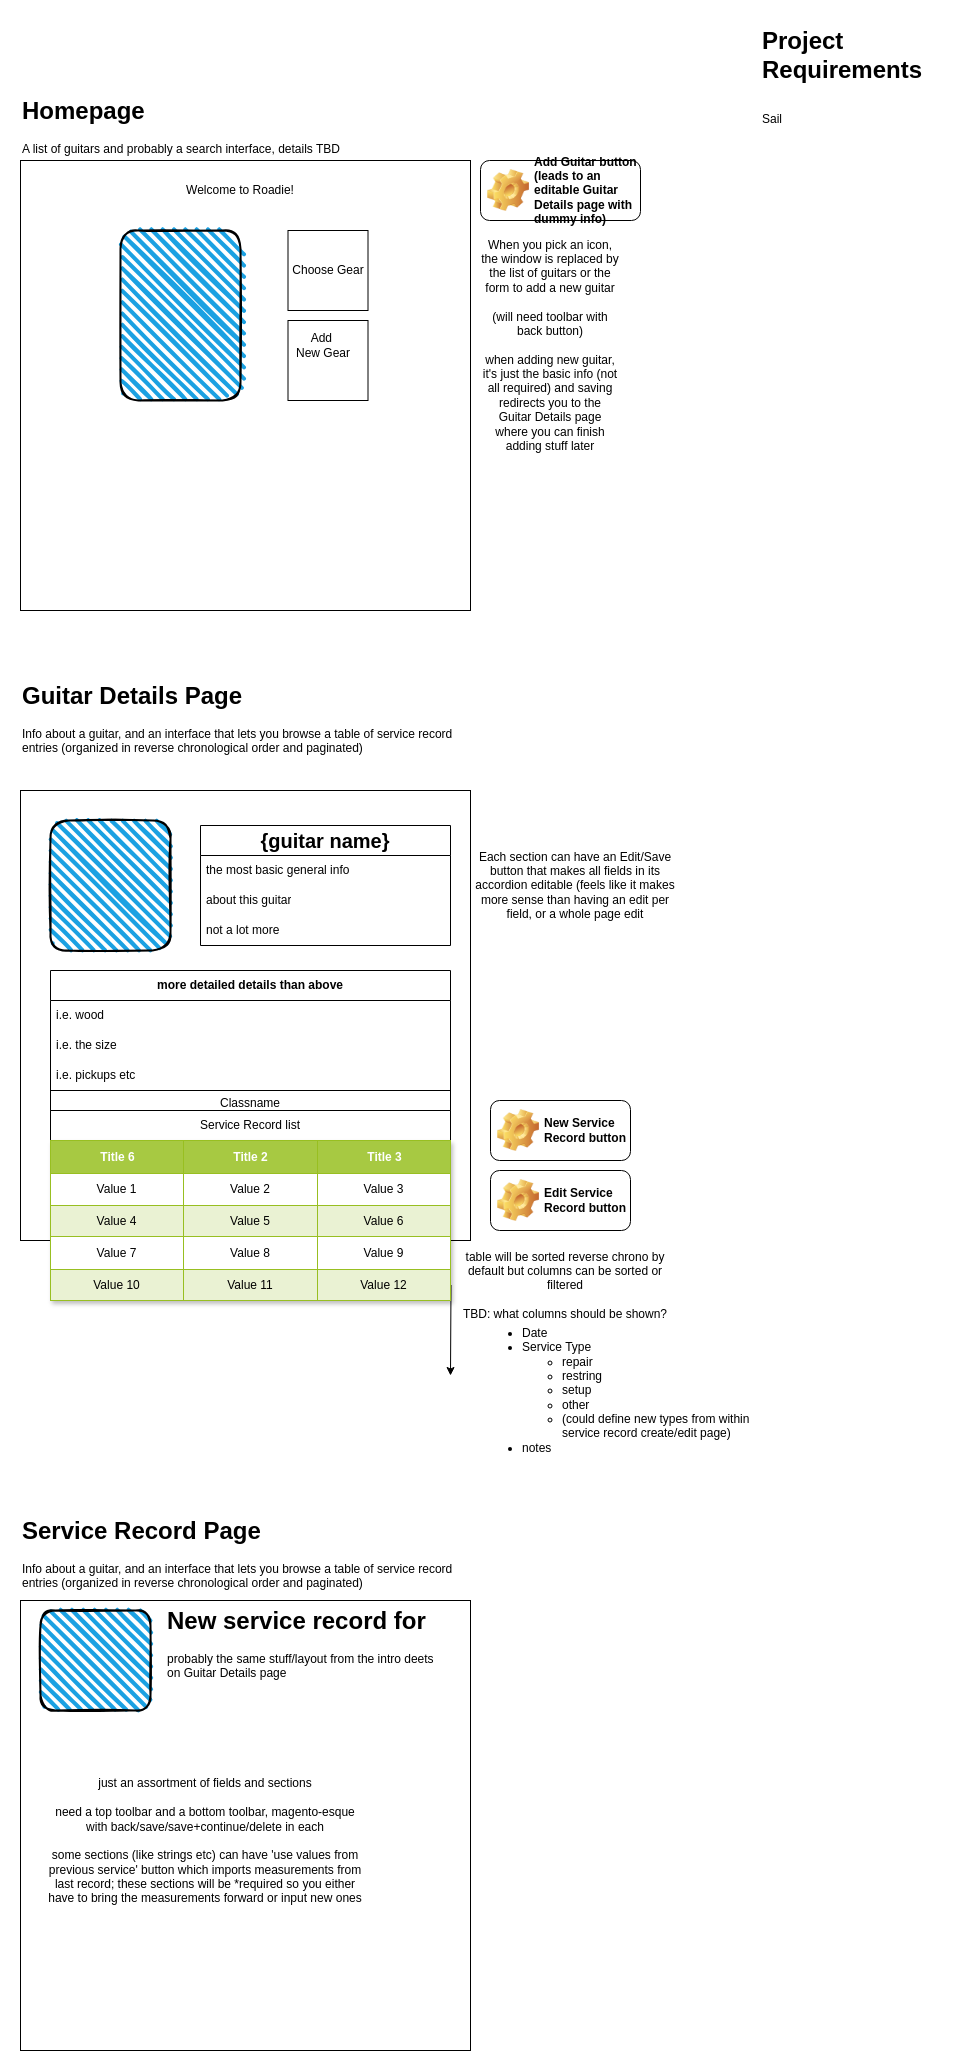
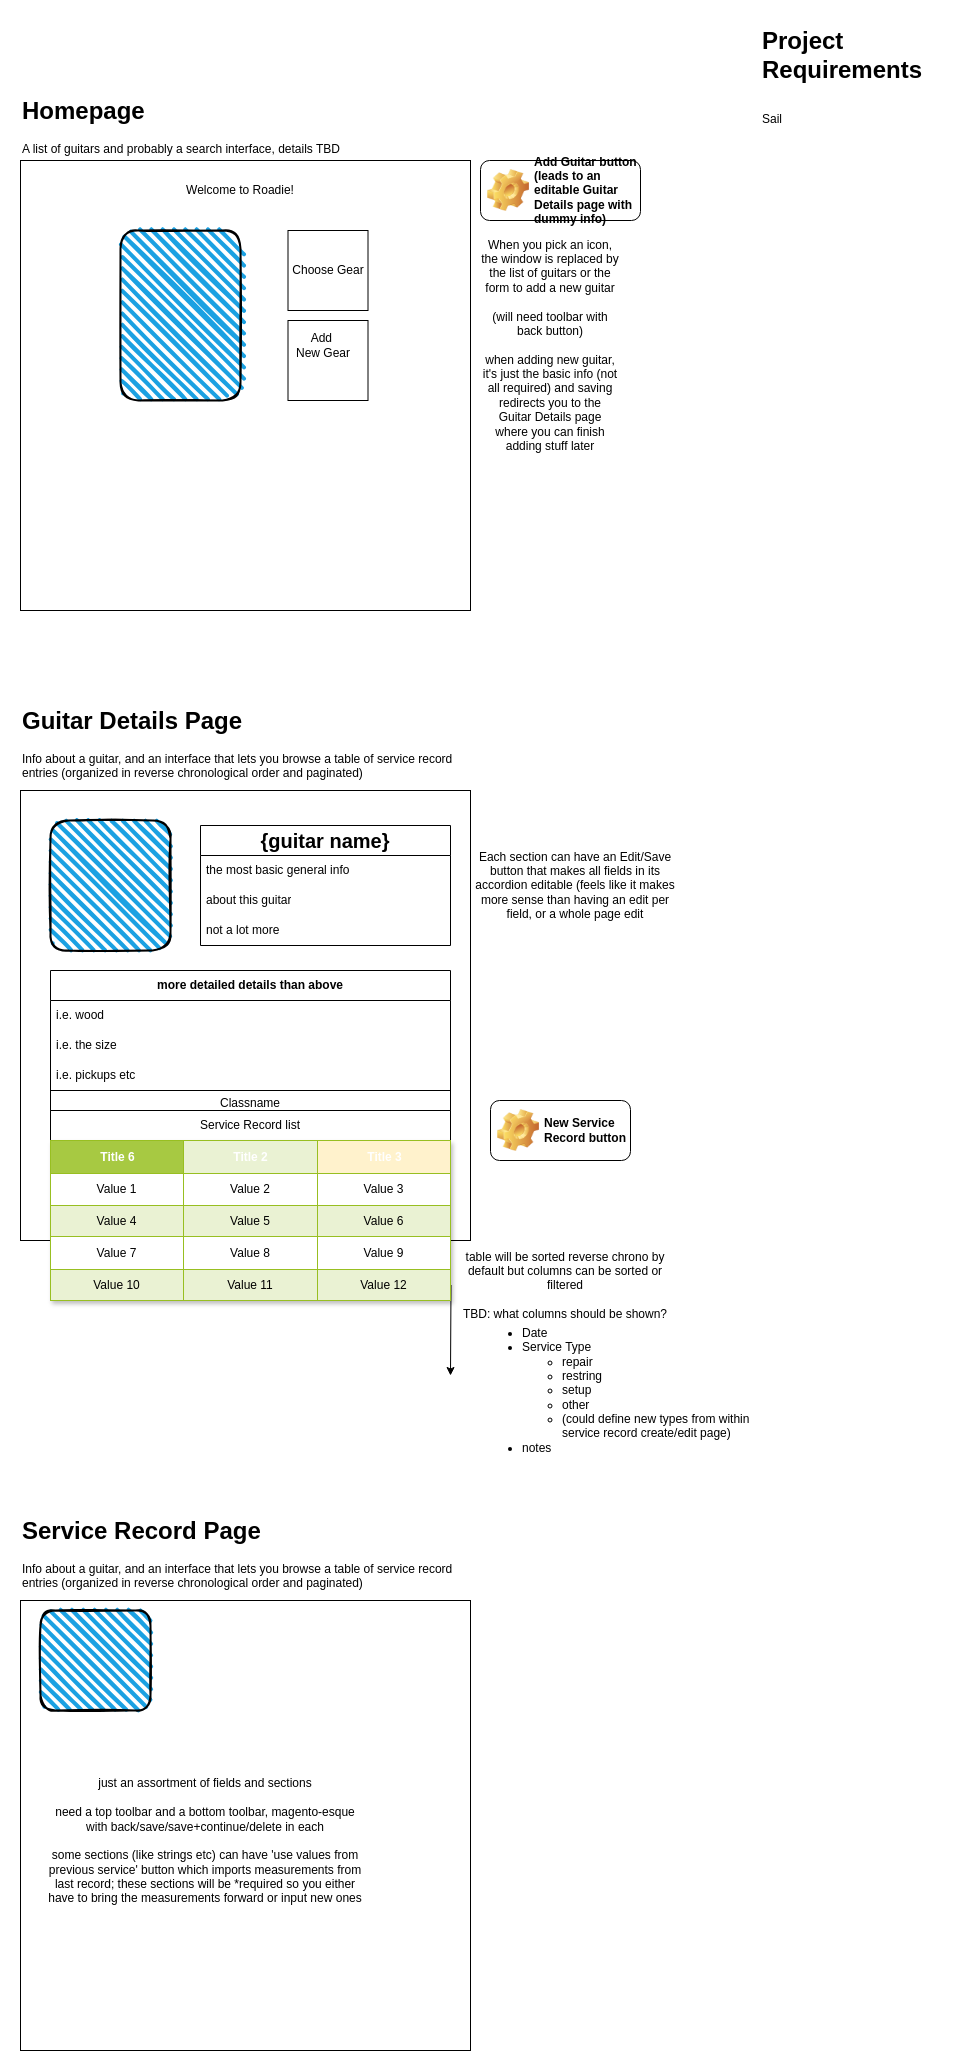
(246, 721) -> (246, 746)
(251, 1157) -> (251, 1157)
(384, 1157) -> (384, 1157)
(561, 1201) -> none
(308, 1661) -> none
